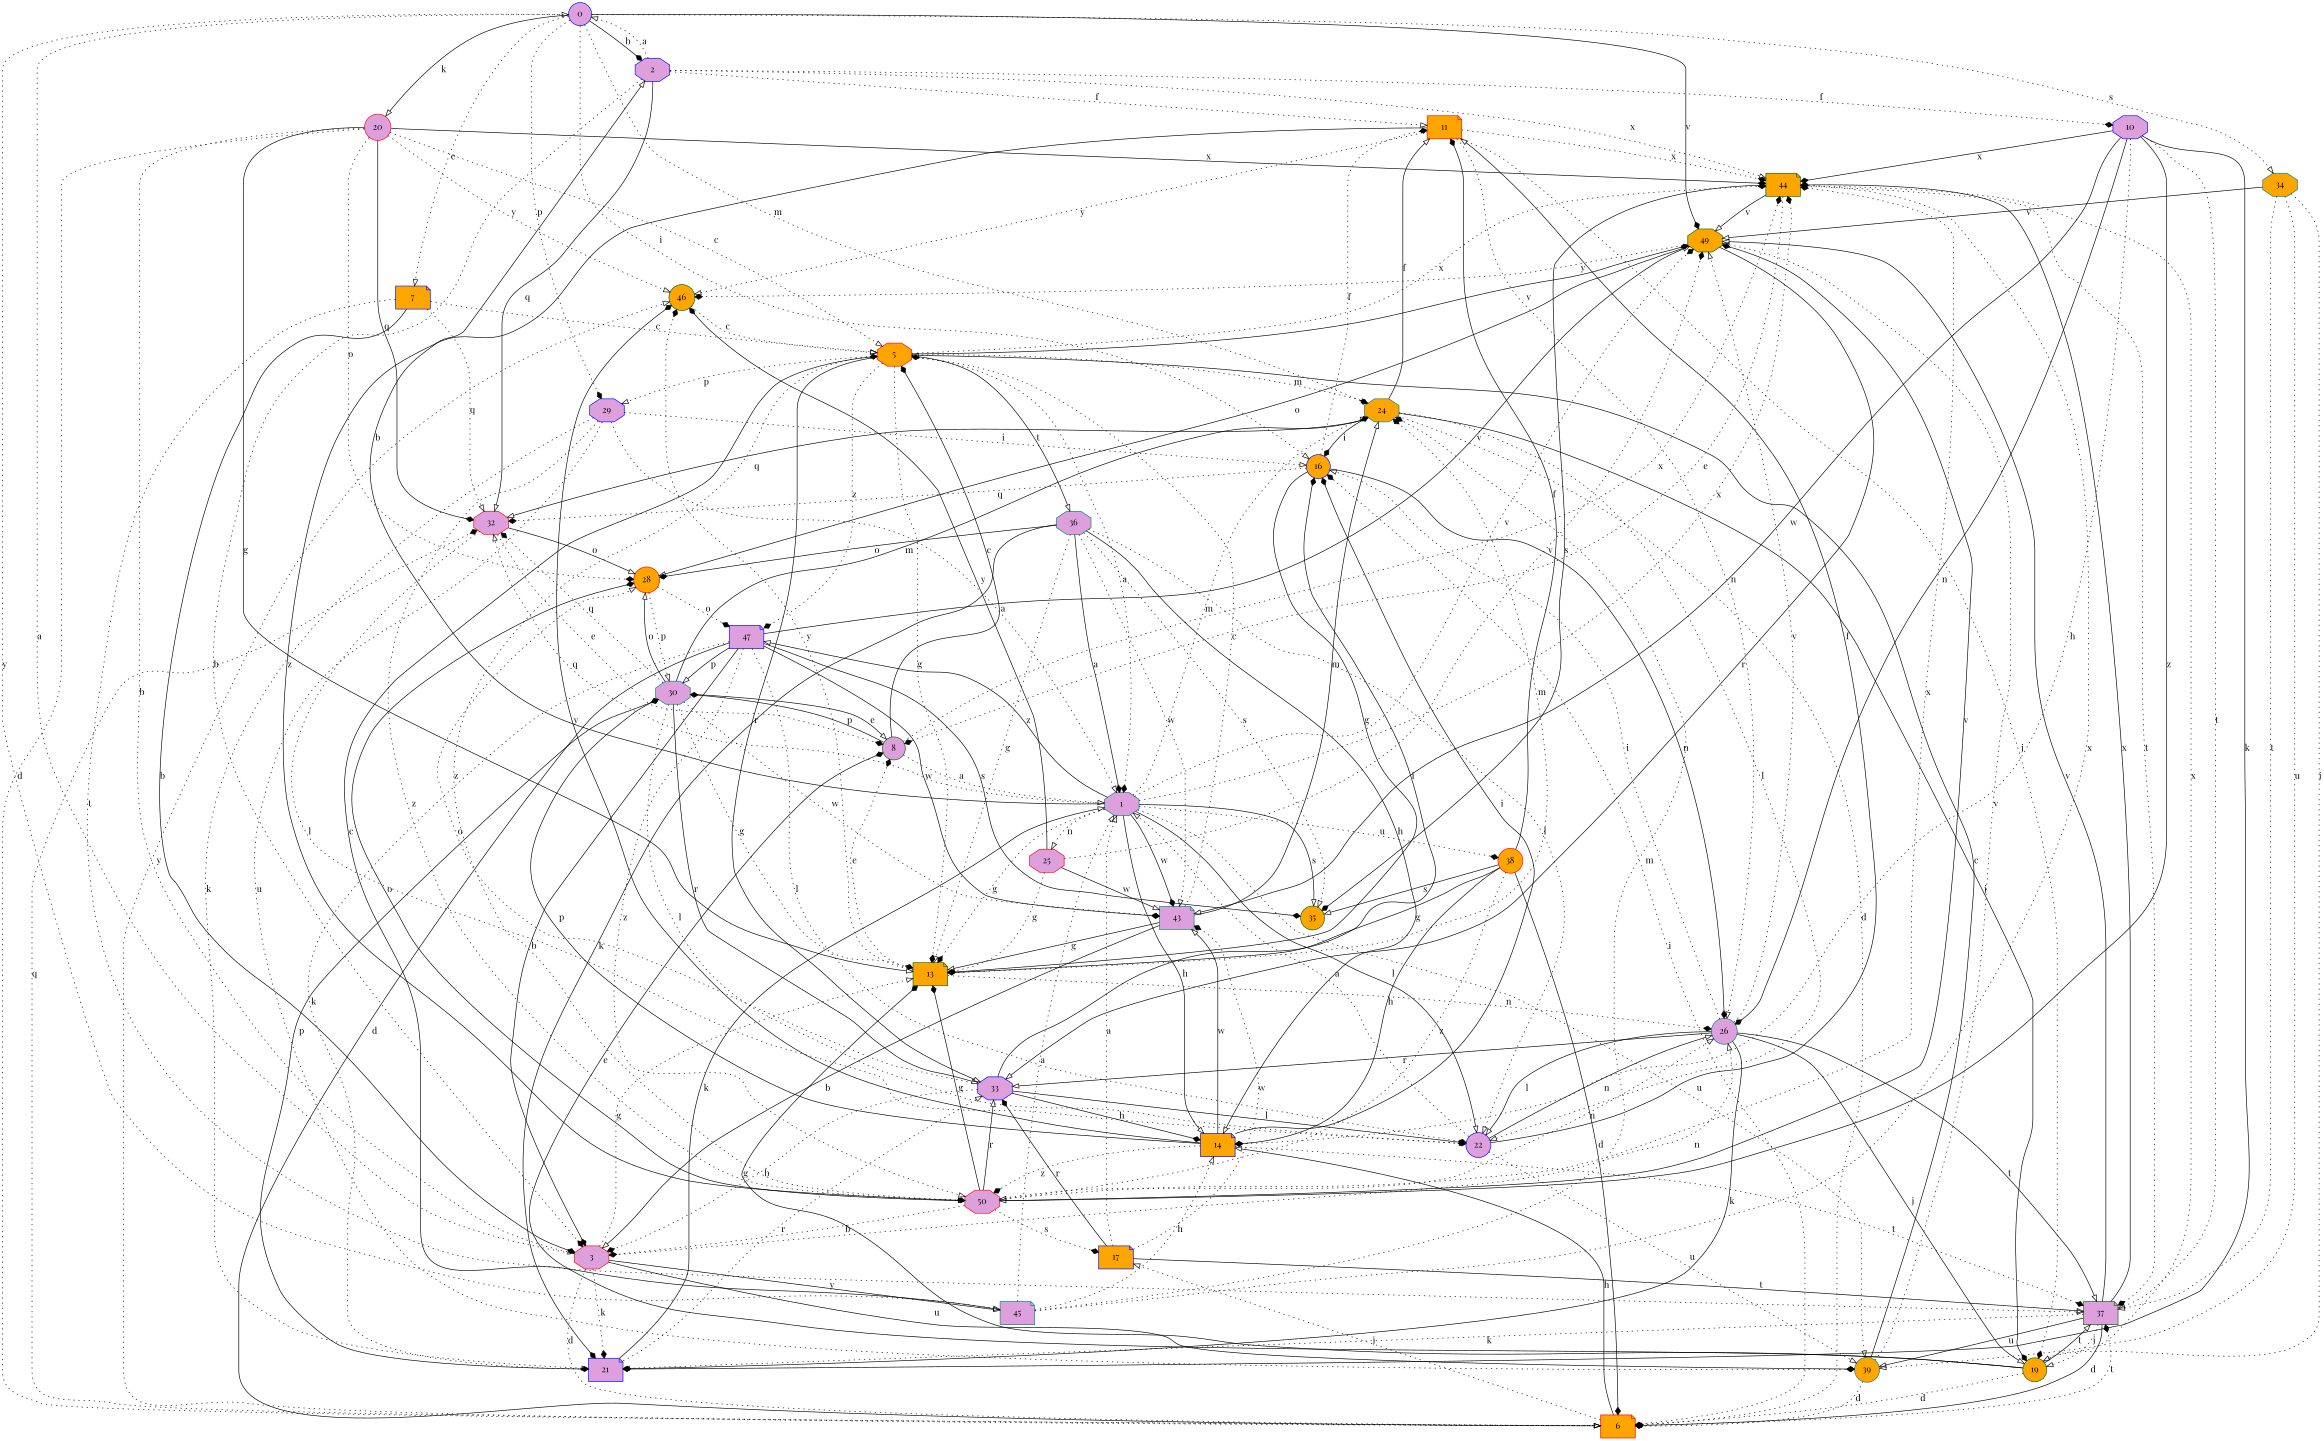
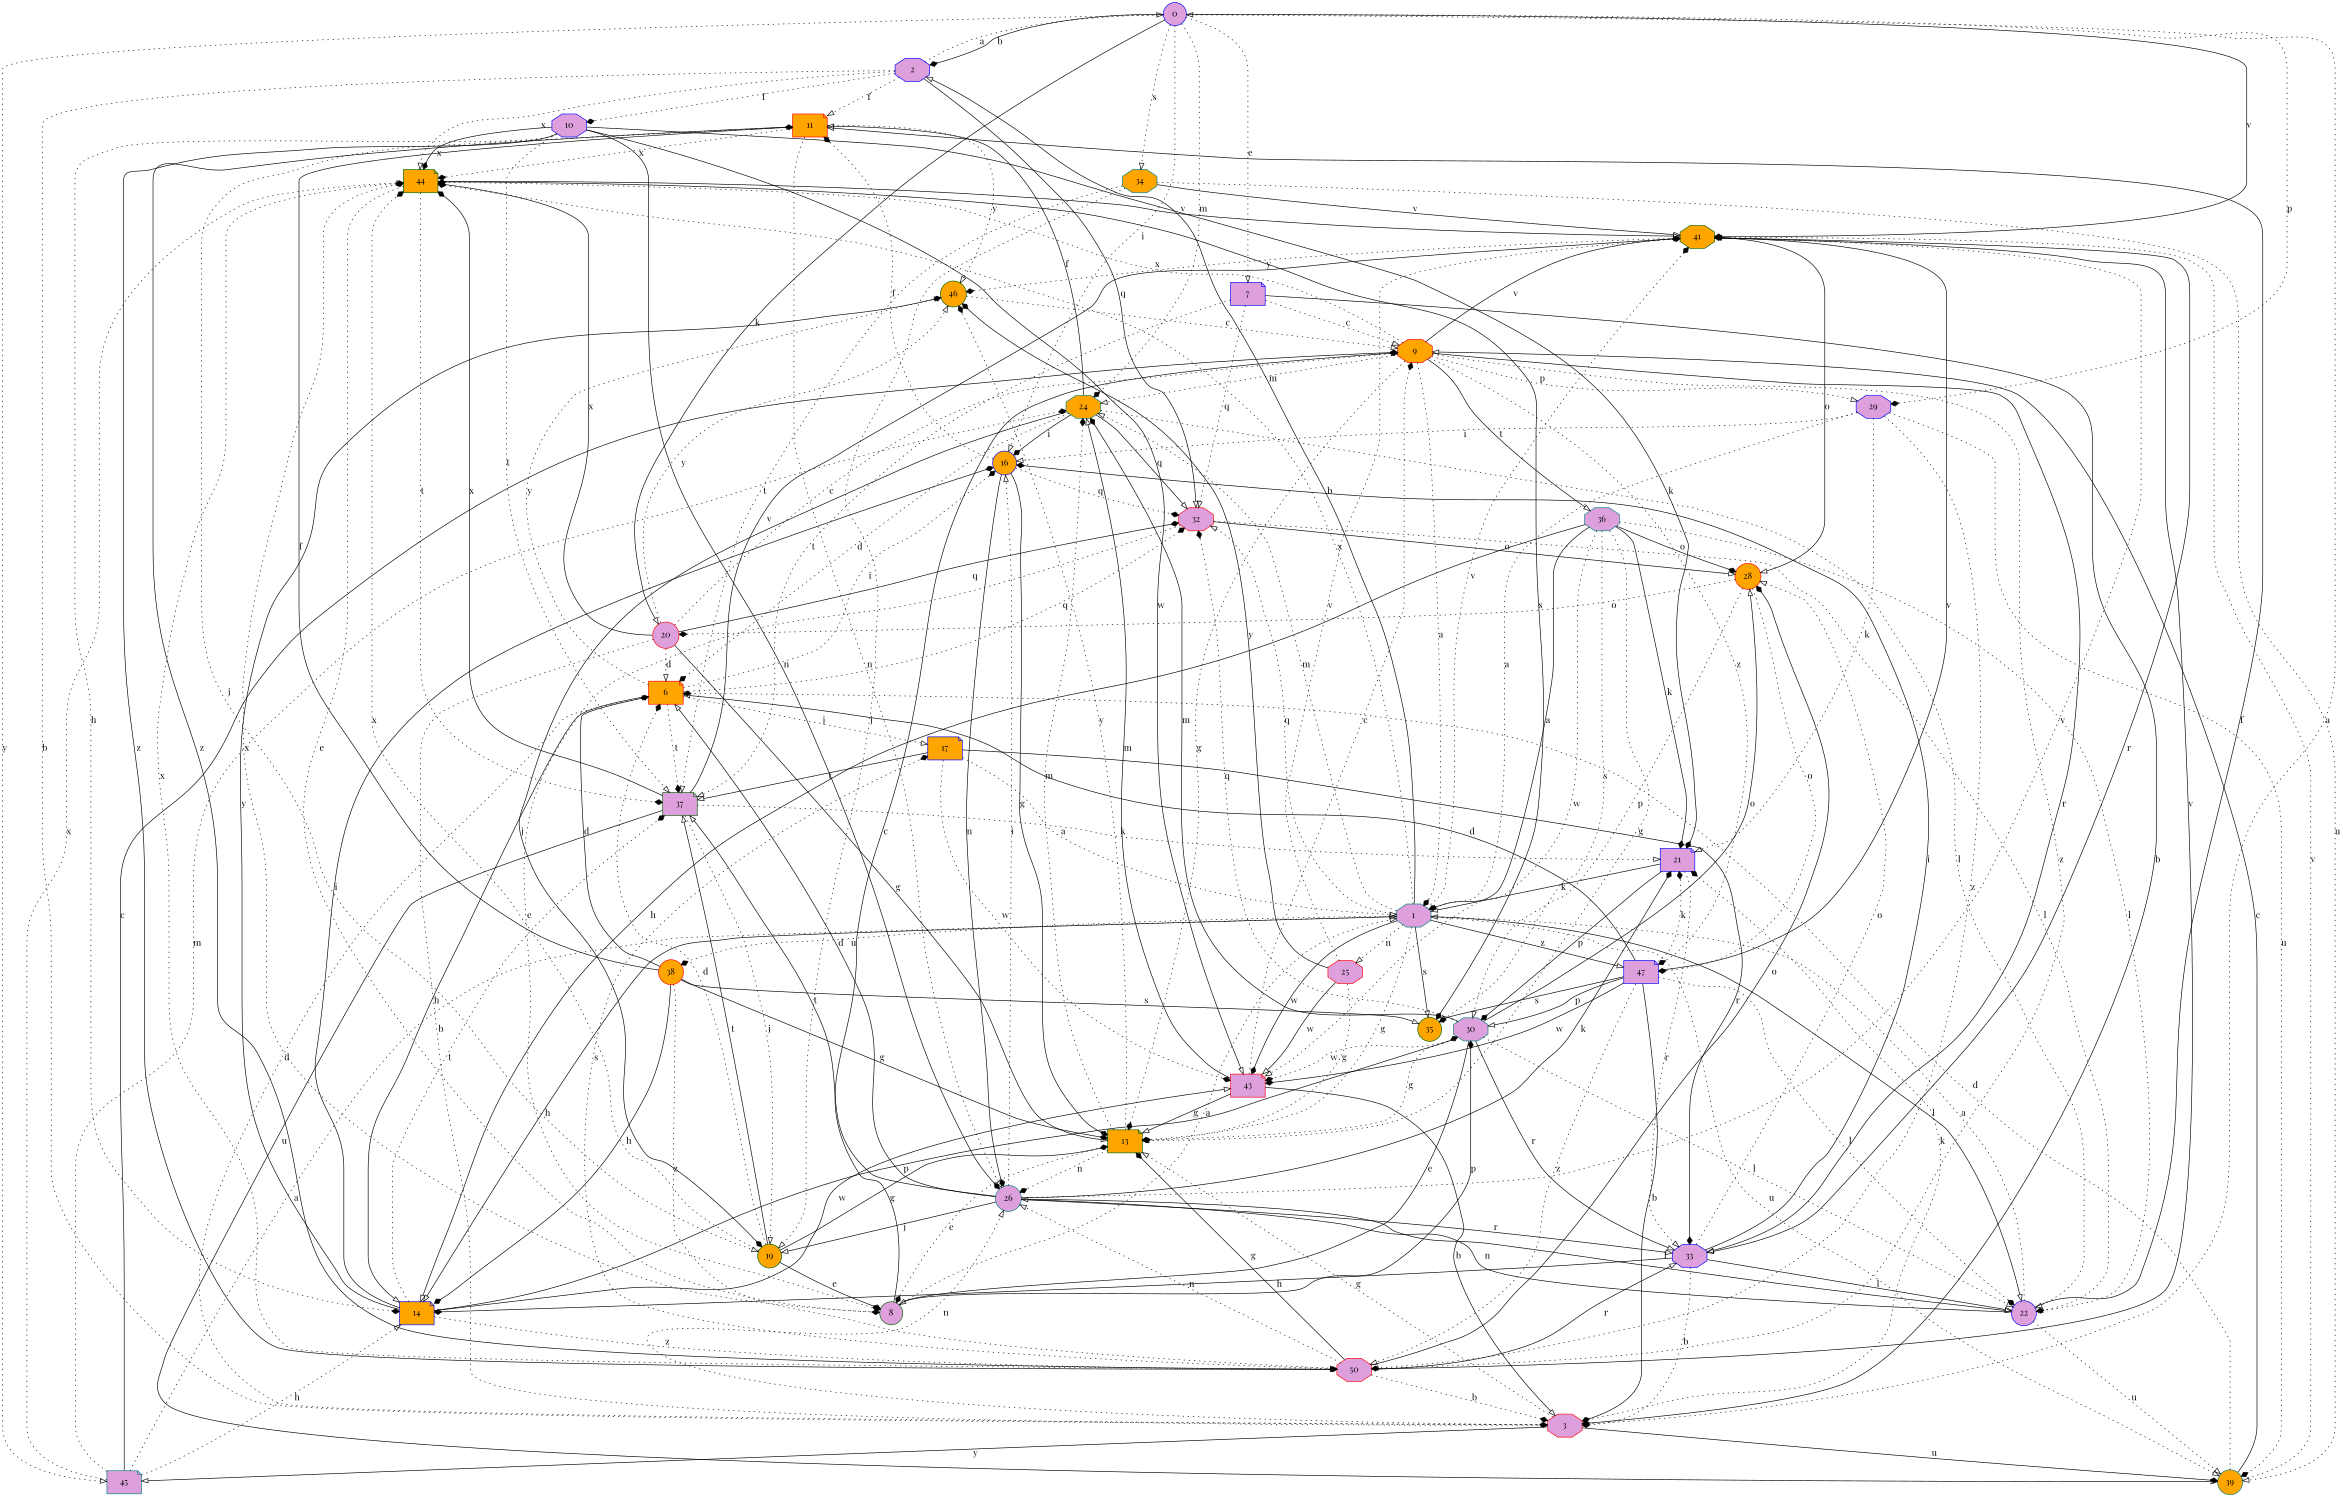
(1705, 240) -> (1697, 237)
(413, 298) -> (1248, 294)
(894, 355) -> (1415, 351)
(352, 455) -> (1239, 621)
(1979, 636) -> (202, 549)
(1177, 918) -> (1248, 1086)
(1926, 1408) -> (850, 971)
